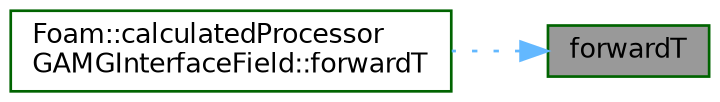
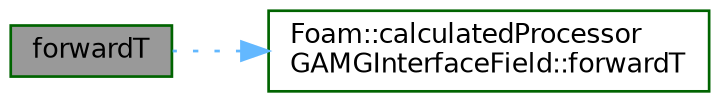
(486, 51) -> (207, 51)
